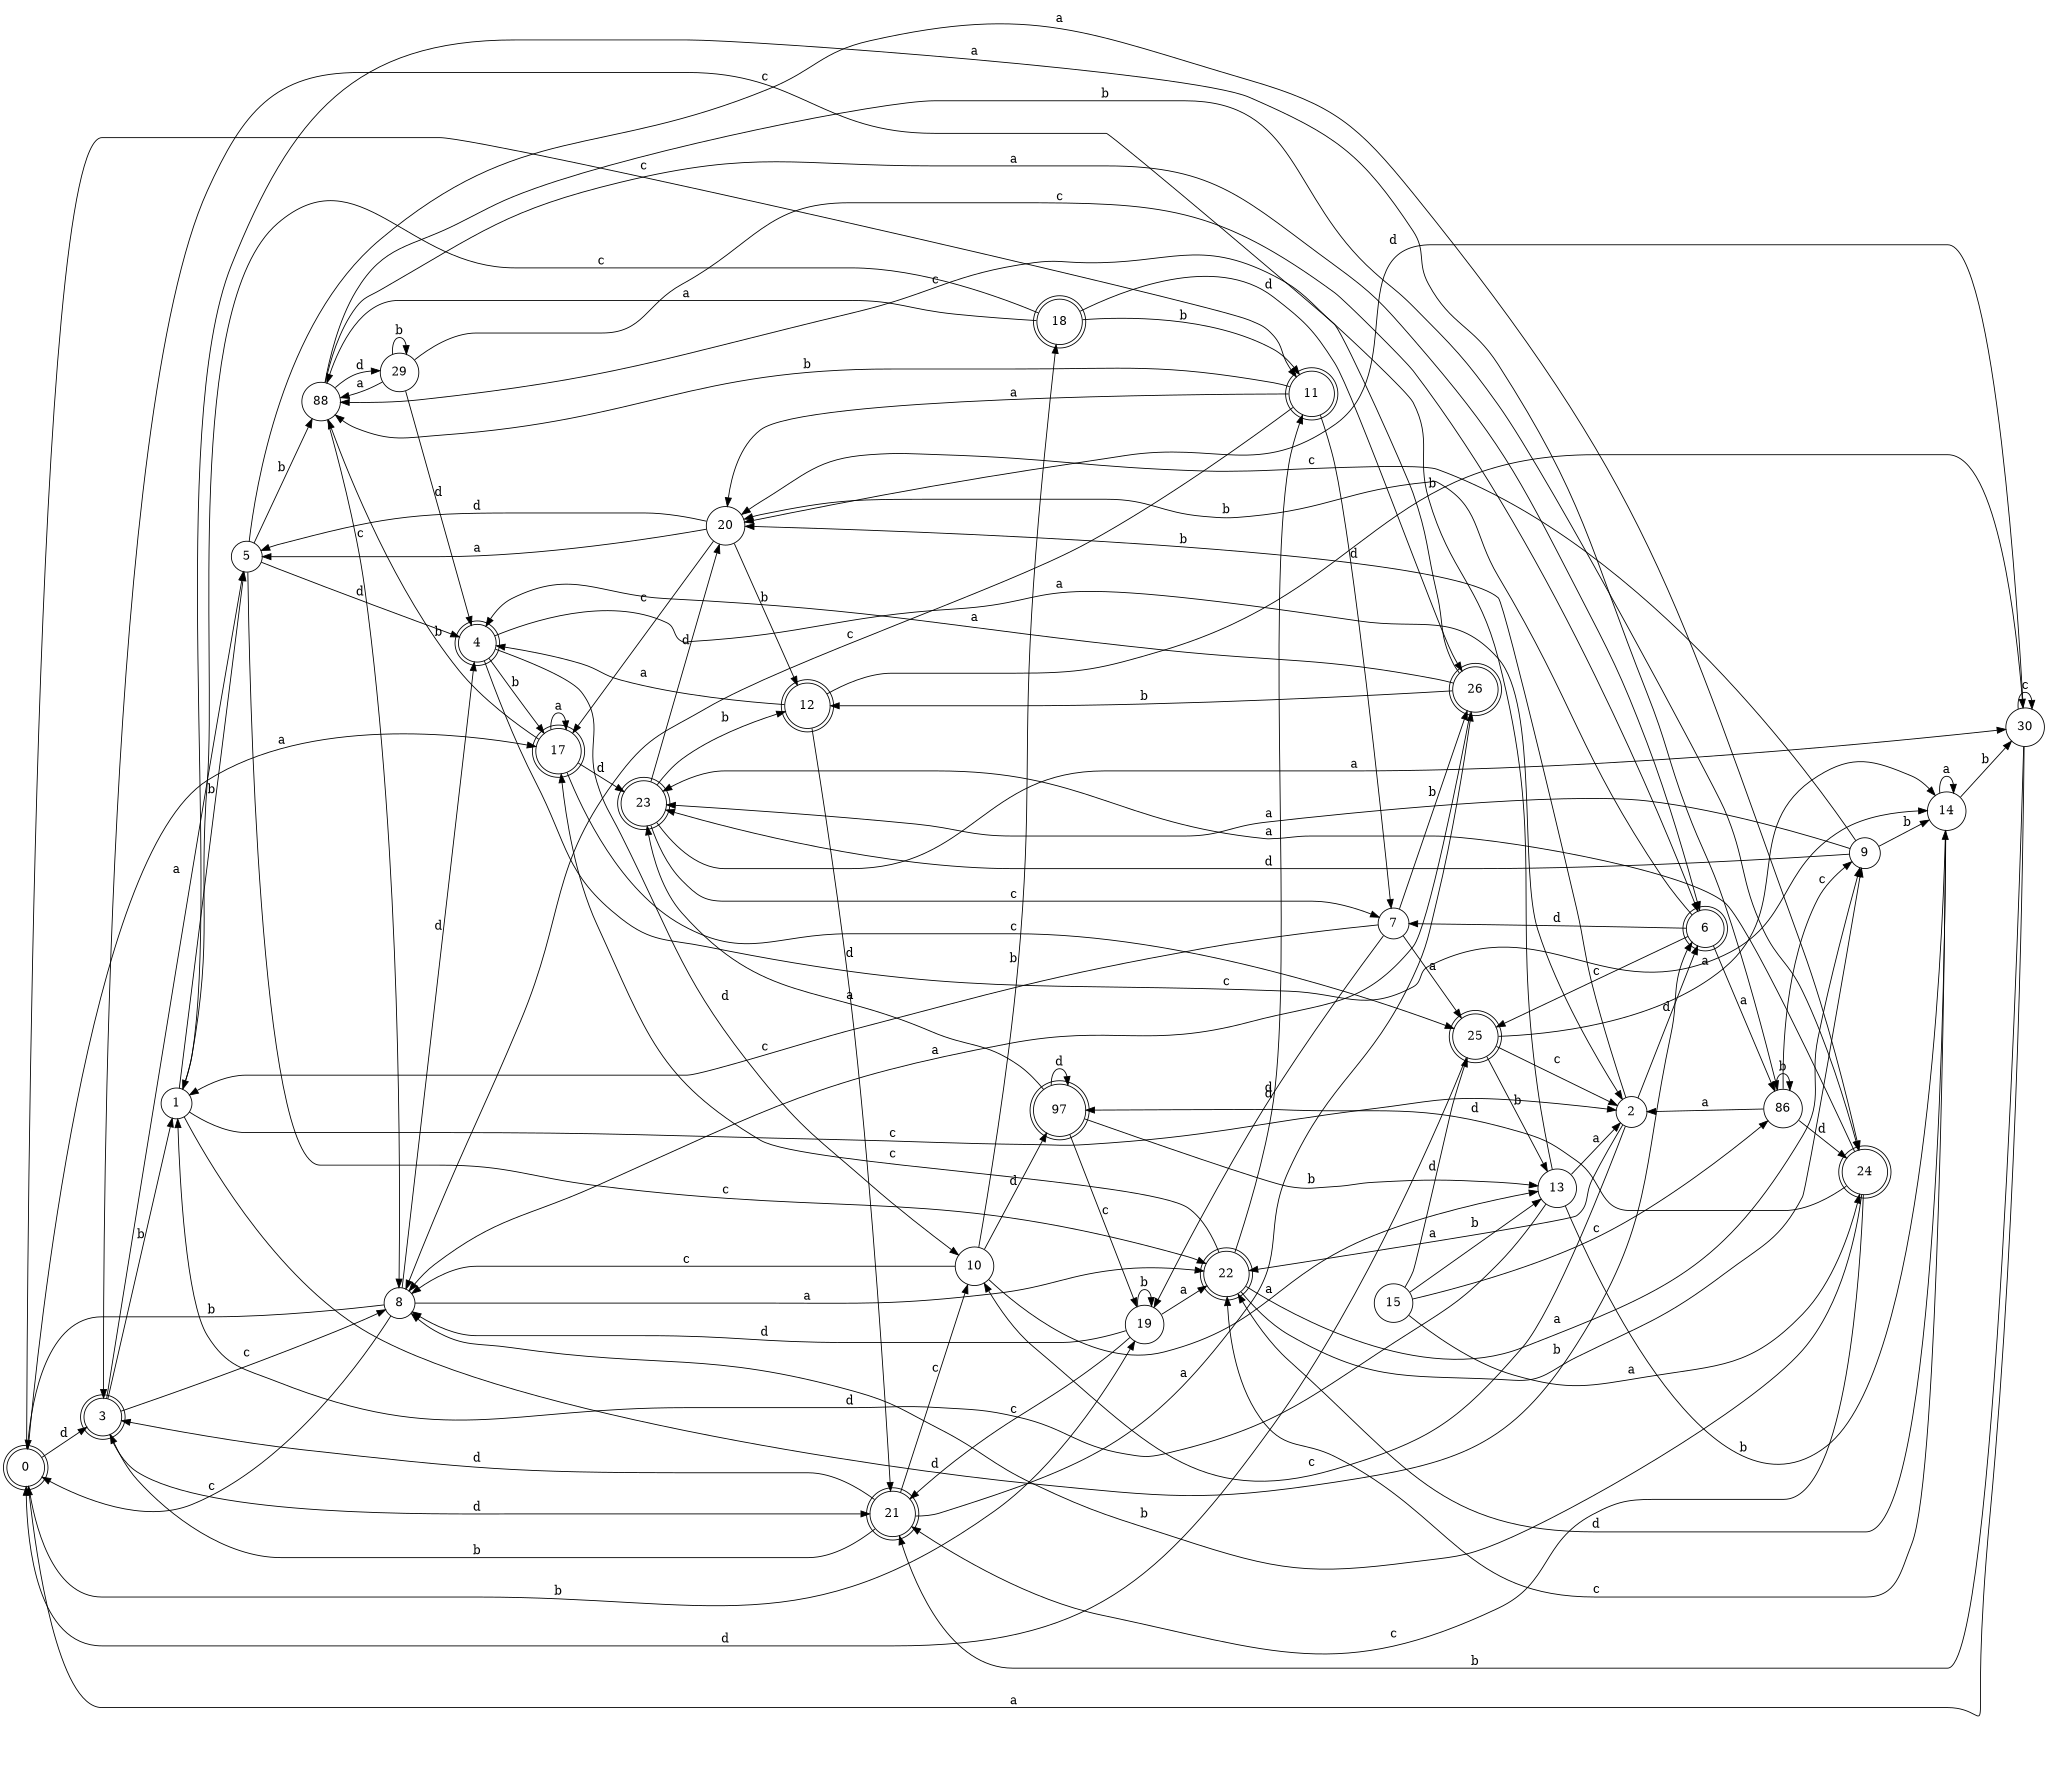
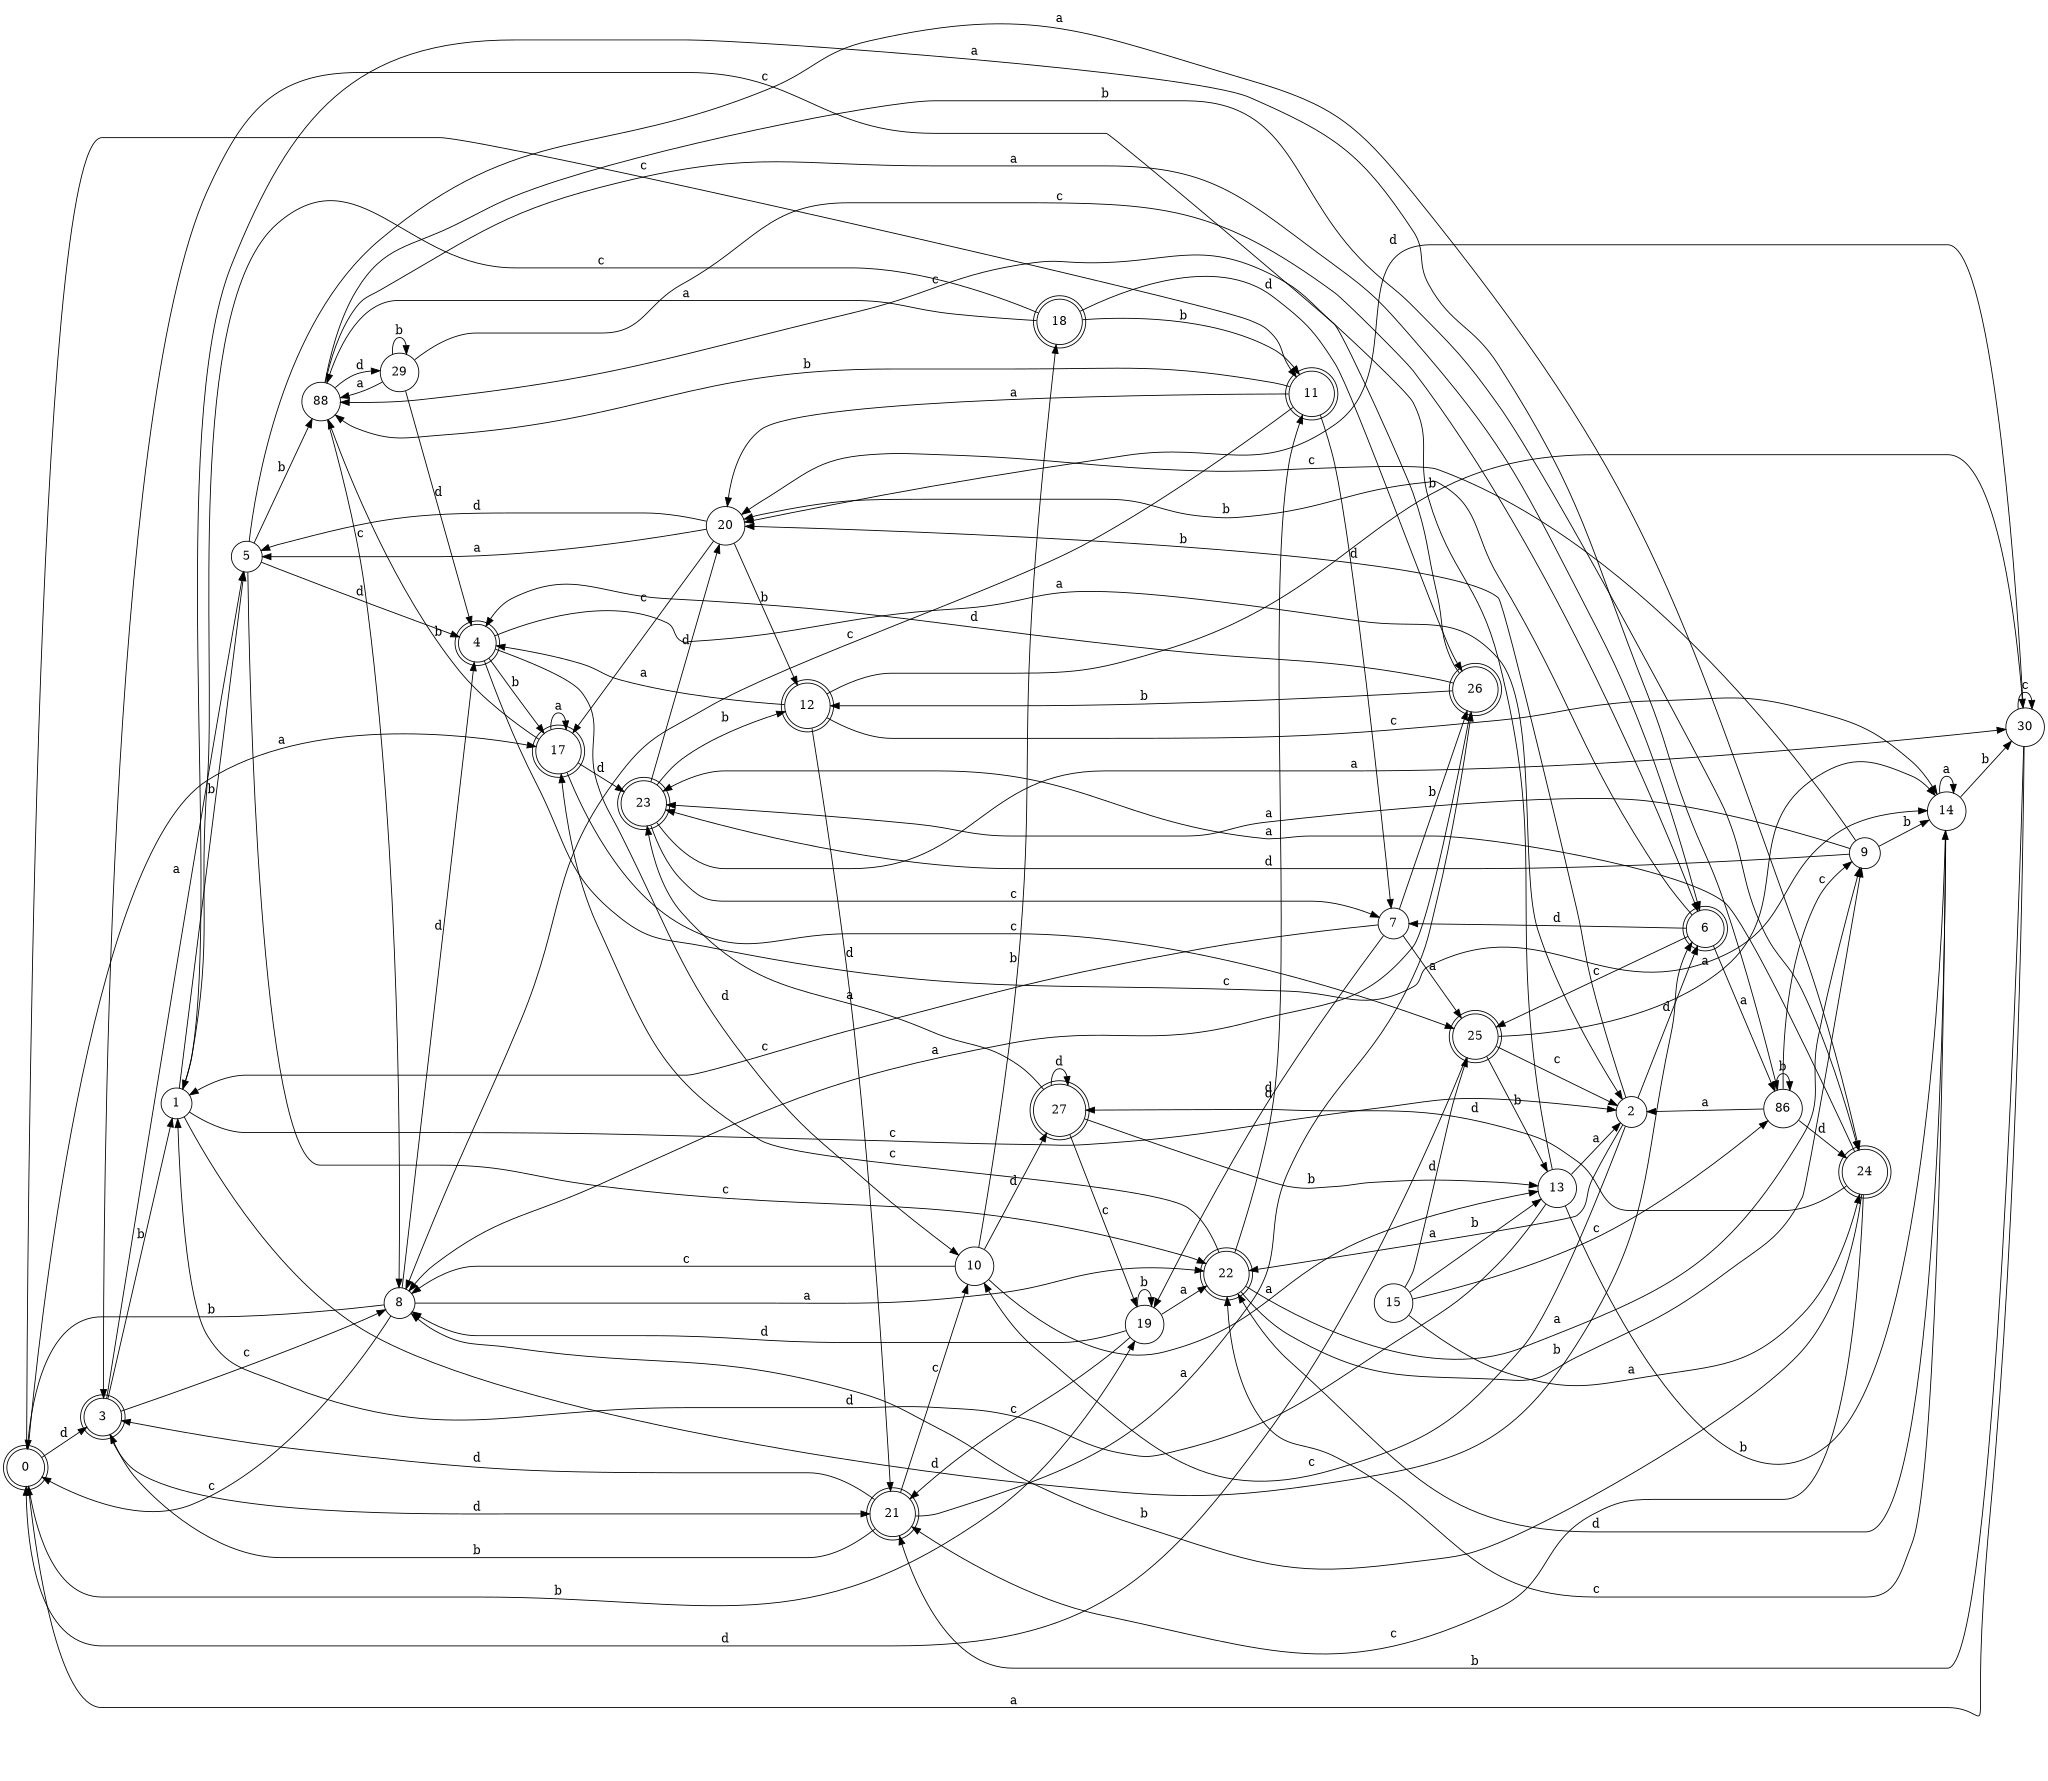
(975, 618) -> (975, 618)
none -> (1392, 730)
(1060, 1110) -> (1060, 1110)
